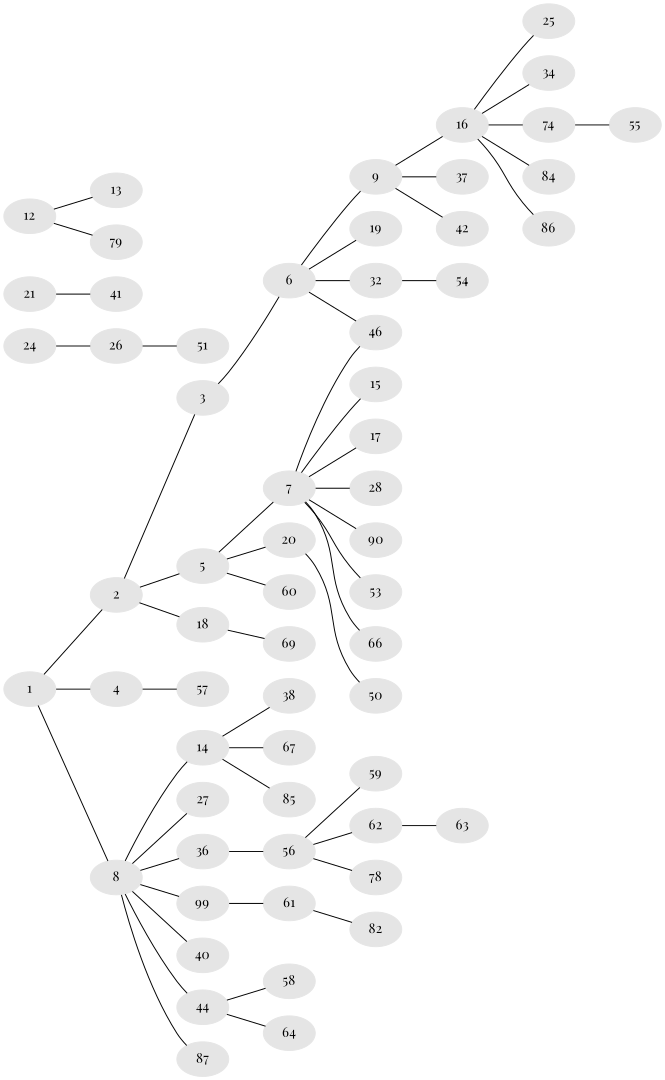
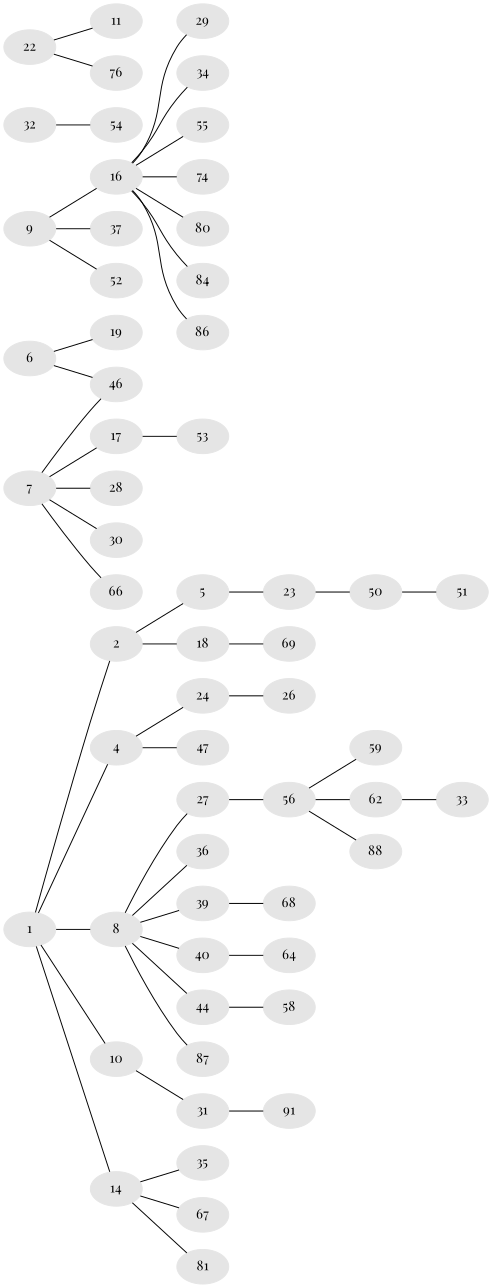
(549, 21) -> (203, 21)
(592, 125) -> (160, 151)
(116, 190) -> (116, 21)
(30, 216) -> (30, 47)
(330, 227) -> none
none -> (203, 229)
(462, 229) -> (116, 281)
(116, 242) -> (116, 73)
(333, 281) -> none
(30, 294) -> (203, 1111)
(116, 294) -> (289, 1111)
(160, 346) -> (419, 592)
(376, 384) -> none
(203, 398) -> none
(246, 527) -> none
(289, 540) -> (289, 592)
(376, 540) -> (116, 540)
(334, 542) -> (160, 436)
(289, 592) -> none
(203, 689) -> (203, 748)
(289, 696) -> (203, 1163)
none -> (160, 722)
(289, 800) -> (203, 1267)
(153, 809) -> (73, 1059)
(462, 826) -> (462, 800)
(246, 852) -> (246, 800)
(376, 877) -> (376, 852)
(203, 903) -> (203, 903)
(289, 903) -> (289, 903)
(376, 929) -> none
(246, 1020) -> (246, 955)
none -> (116, 1059)
